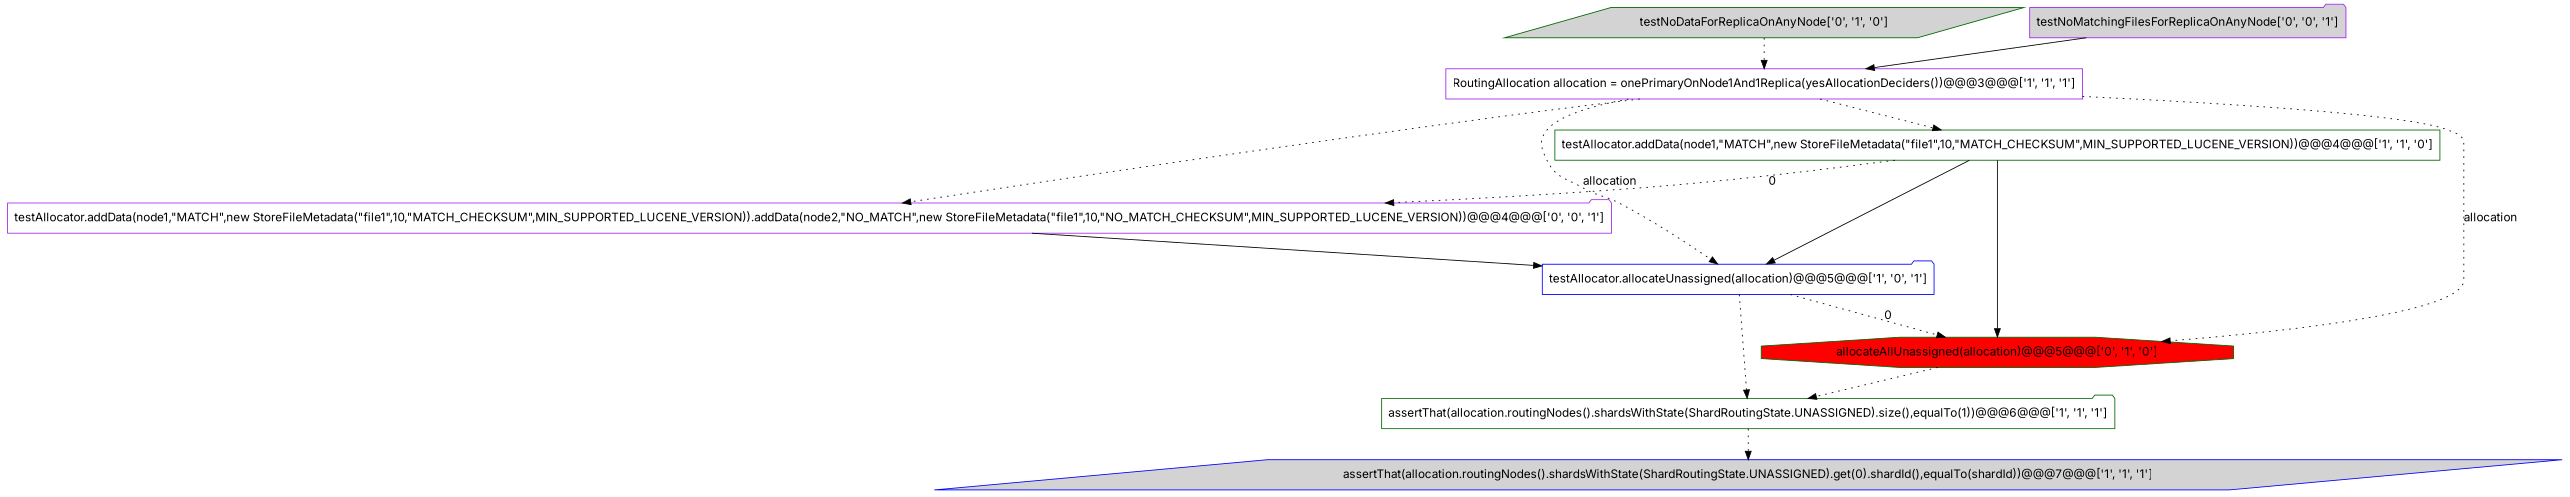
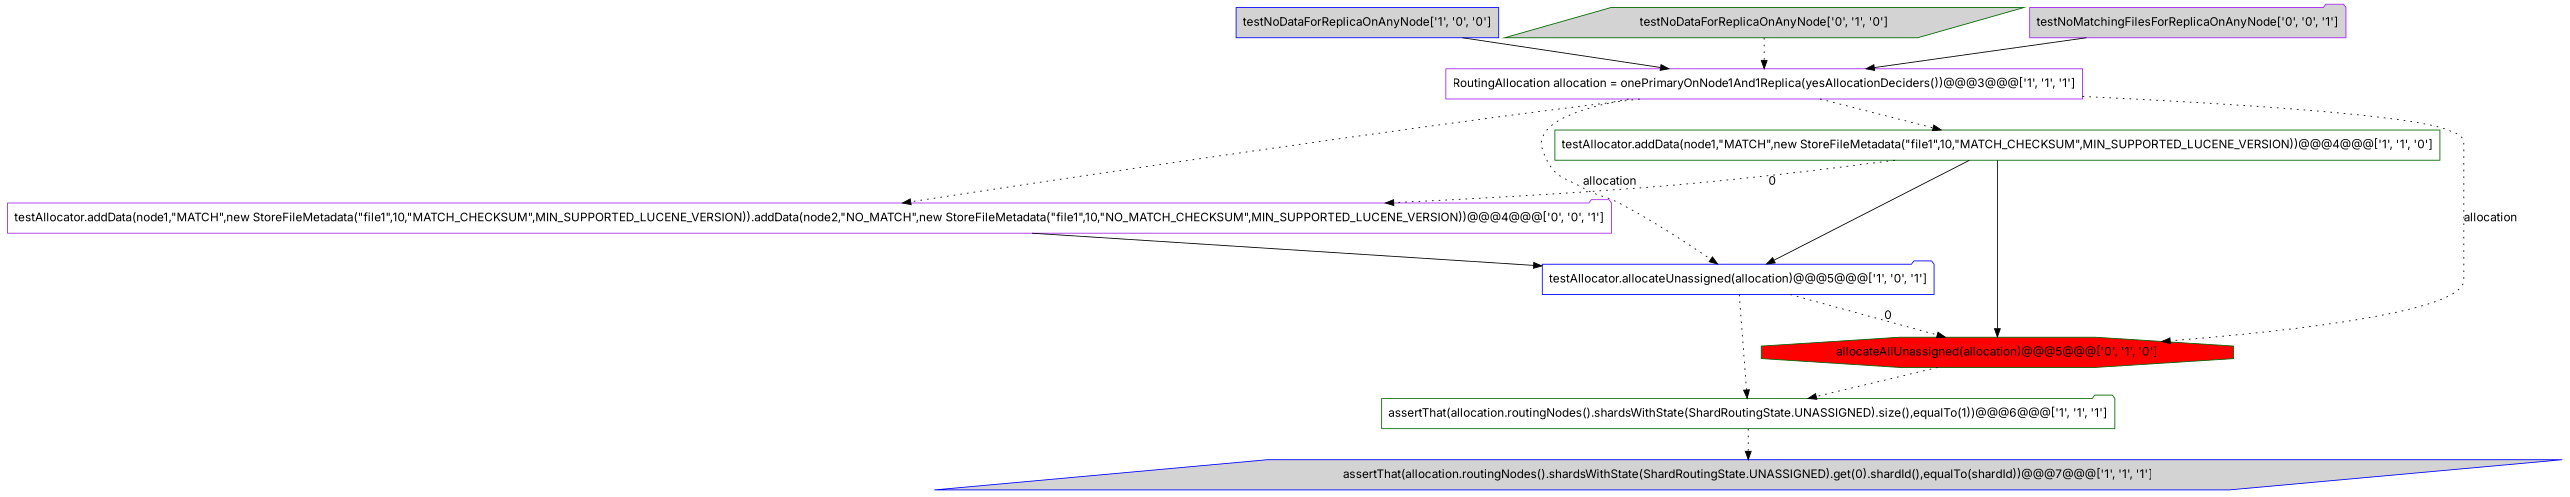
none -> (1367, 23)
